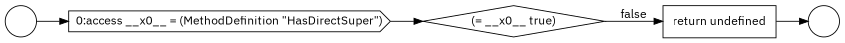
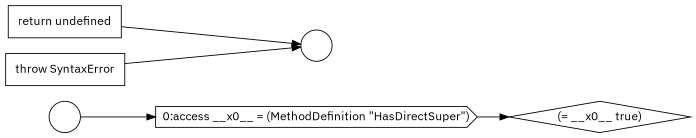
(629, 21) -> none
none -> (65, 69)
